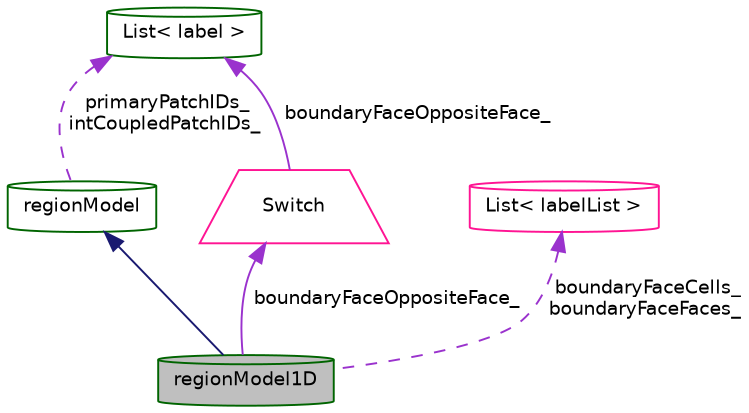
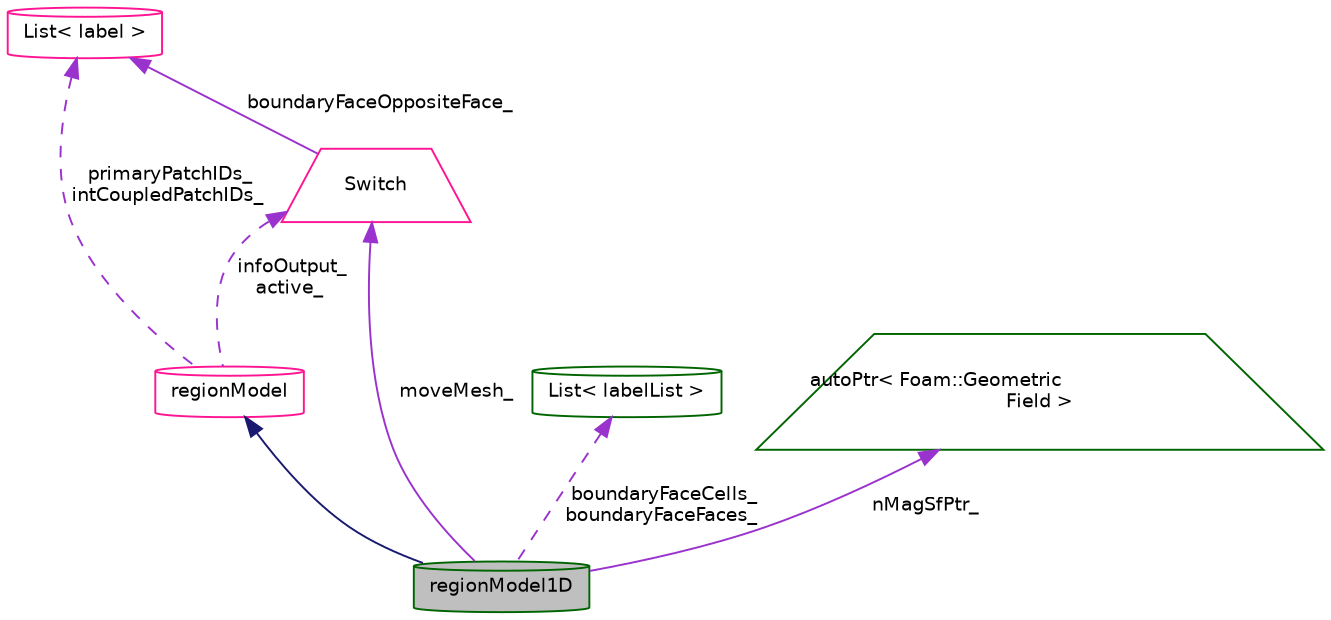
(184, 33) -> (85, 33)
(82, 207) -> (230, 392)
(564, 207) -> (627, 392)
none -> (220, 285)
(385, 299) -> (454, 392)
none -> (1040, 392)
